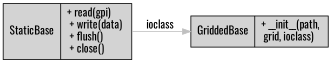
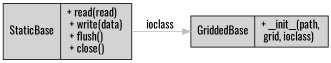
(90, 13) -> (93, 13)
